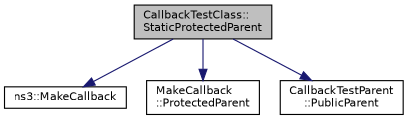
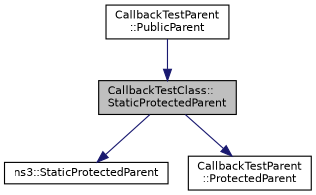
(267, 57) -> (167, 54)
(65, 98) -> (86, 173)
(203, 98) -> (250, 173)
